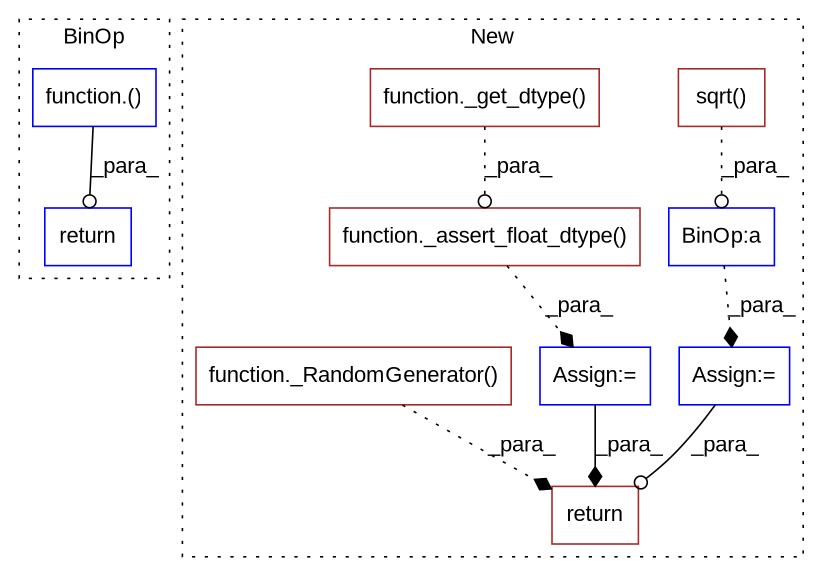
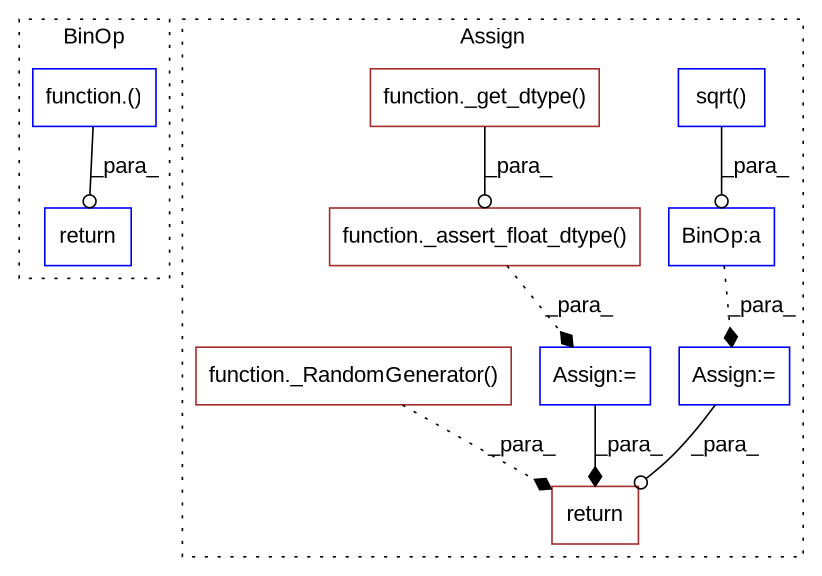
(493, 38) -> (493, 38)
(722, 98) -> (722, 98)
(485, 161) -> (485, 161)
(722, 161) -> (722, 161)
